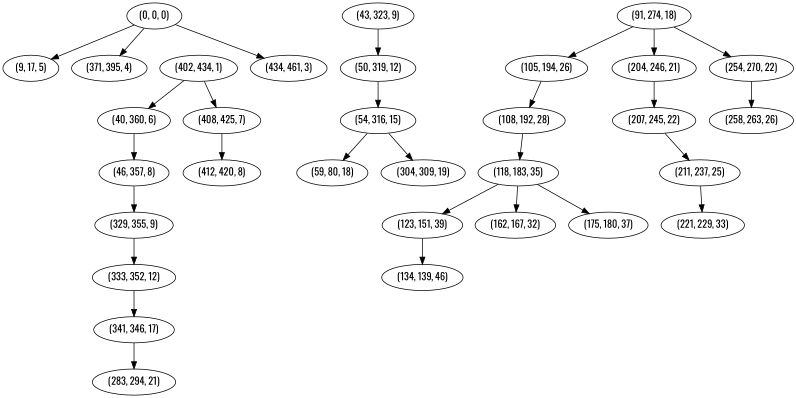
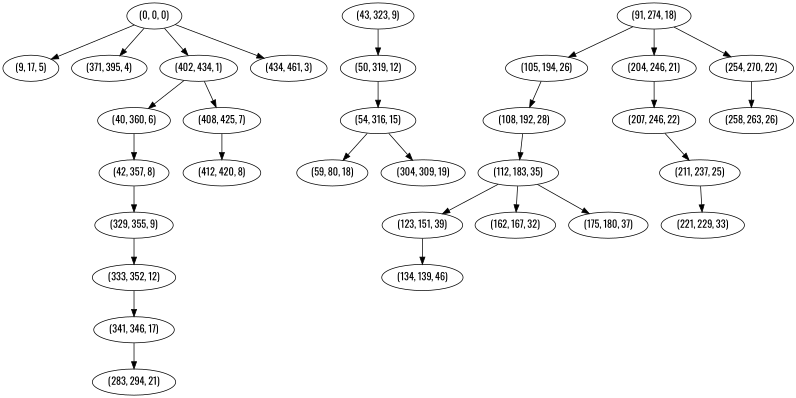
none -> (174, 39)
(654, 121) -> (654, 121)
(134, 173) -> (134, 173)
(518, 173) -> (518, 173)
